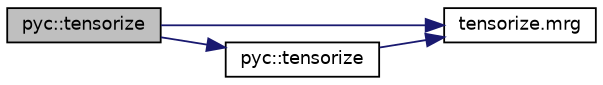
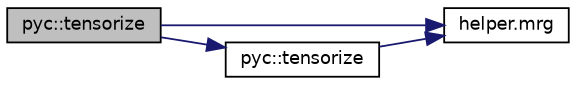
(520, 25) -> (506, 25)
